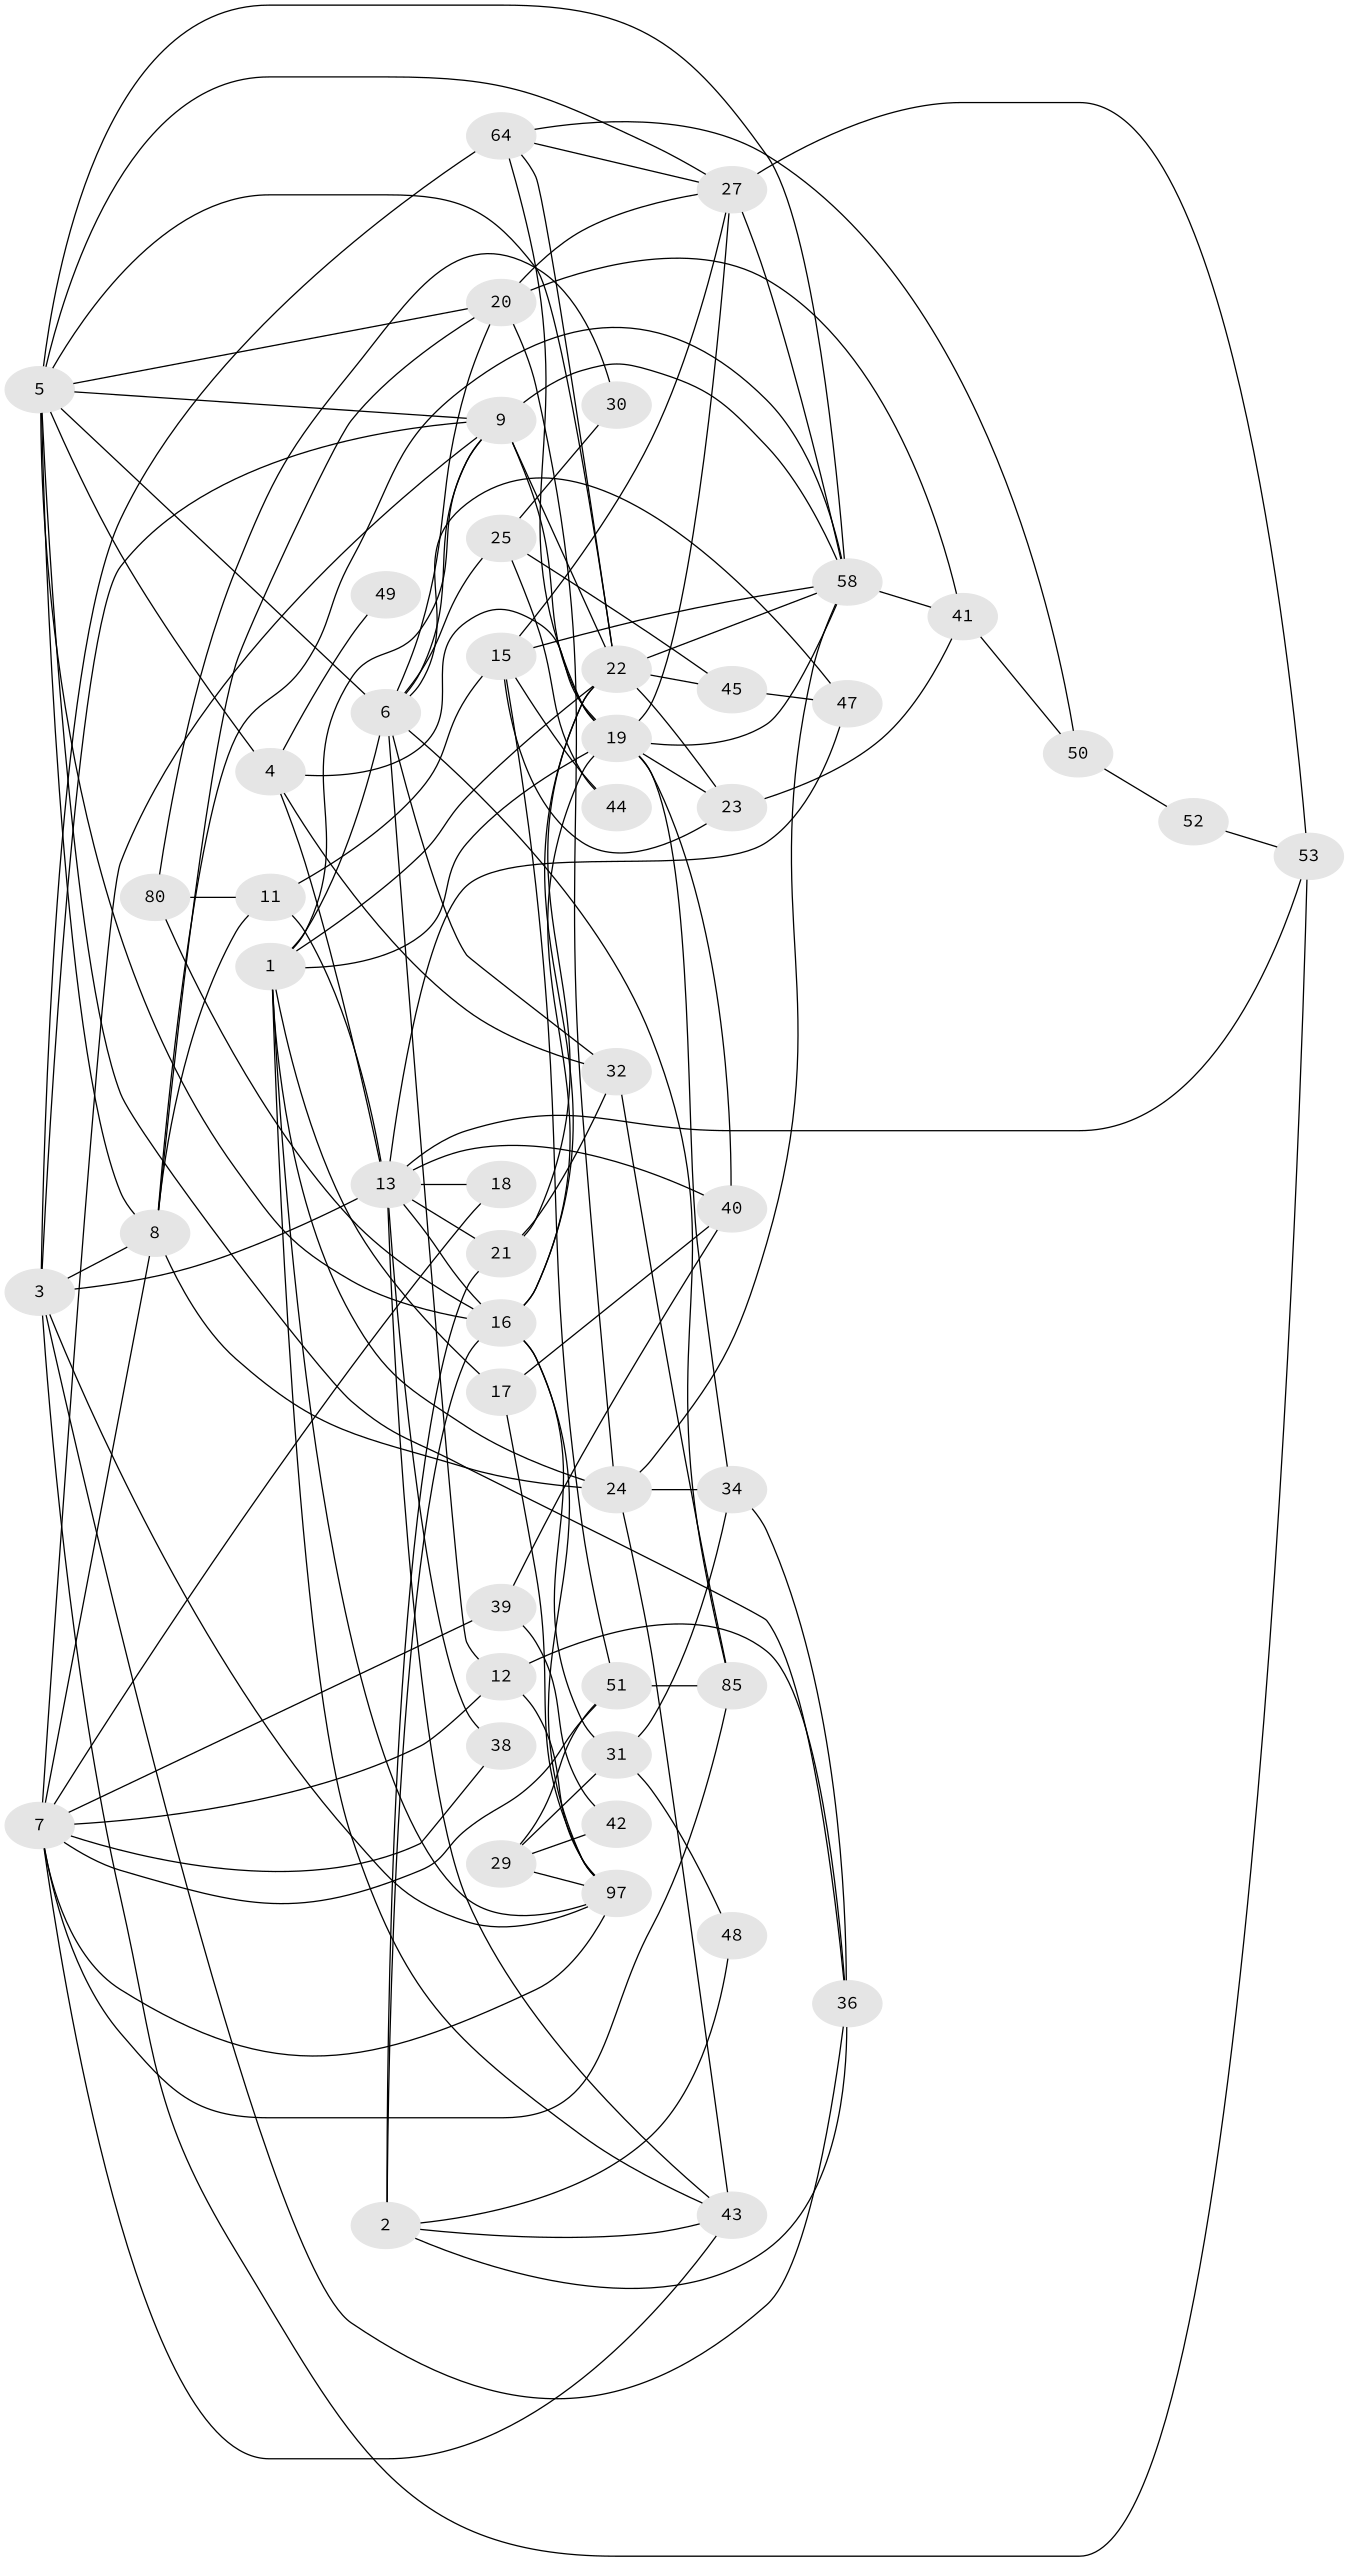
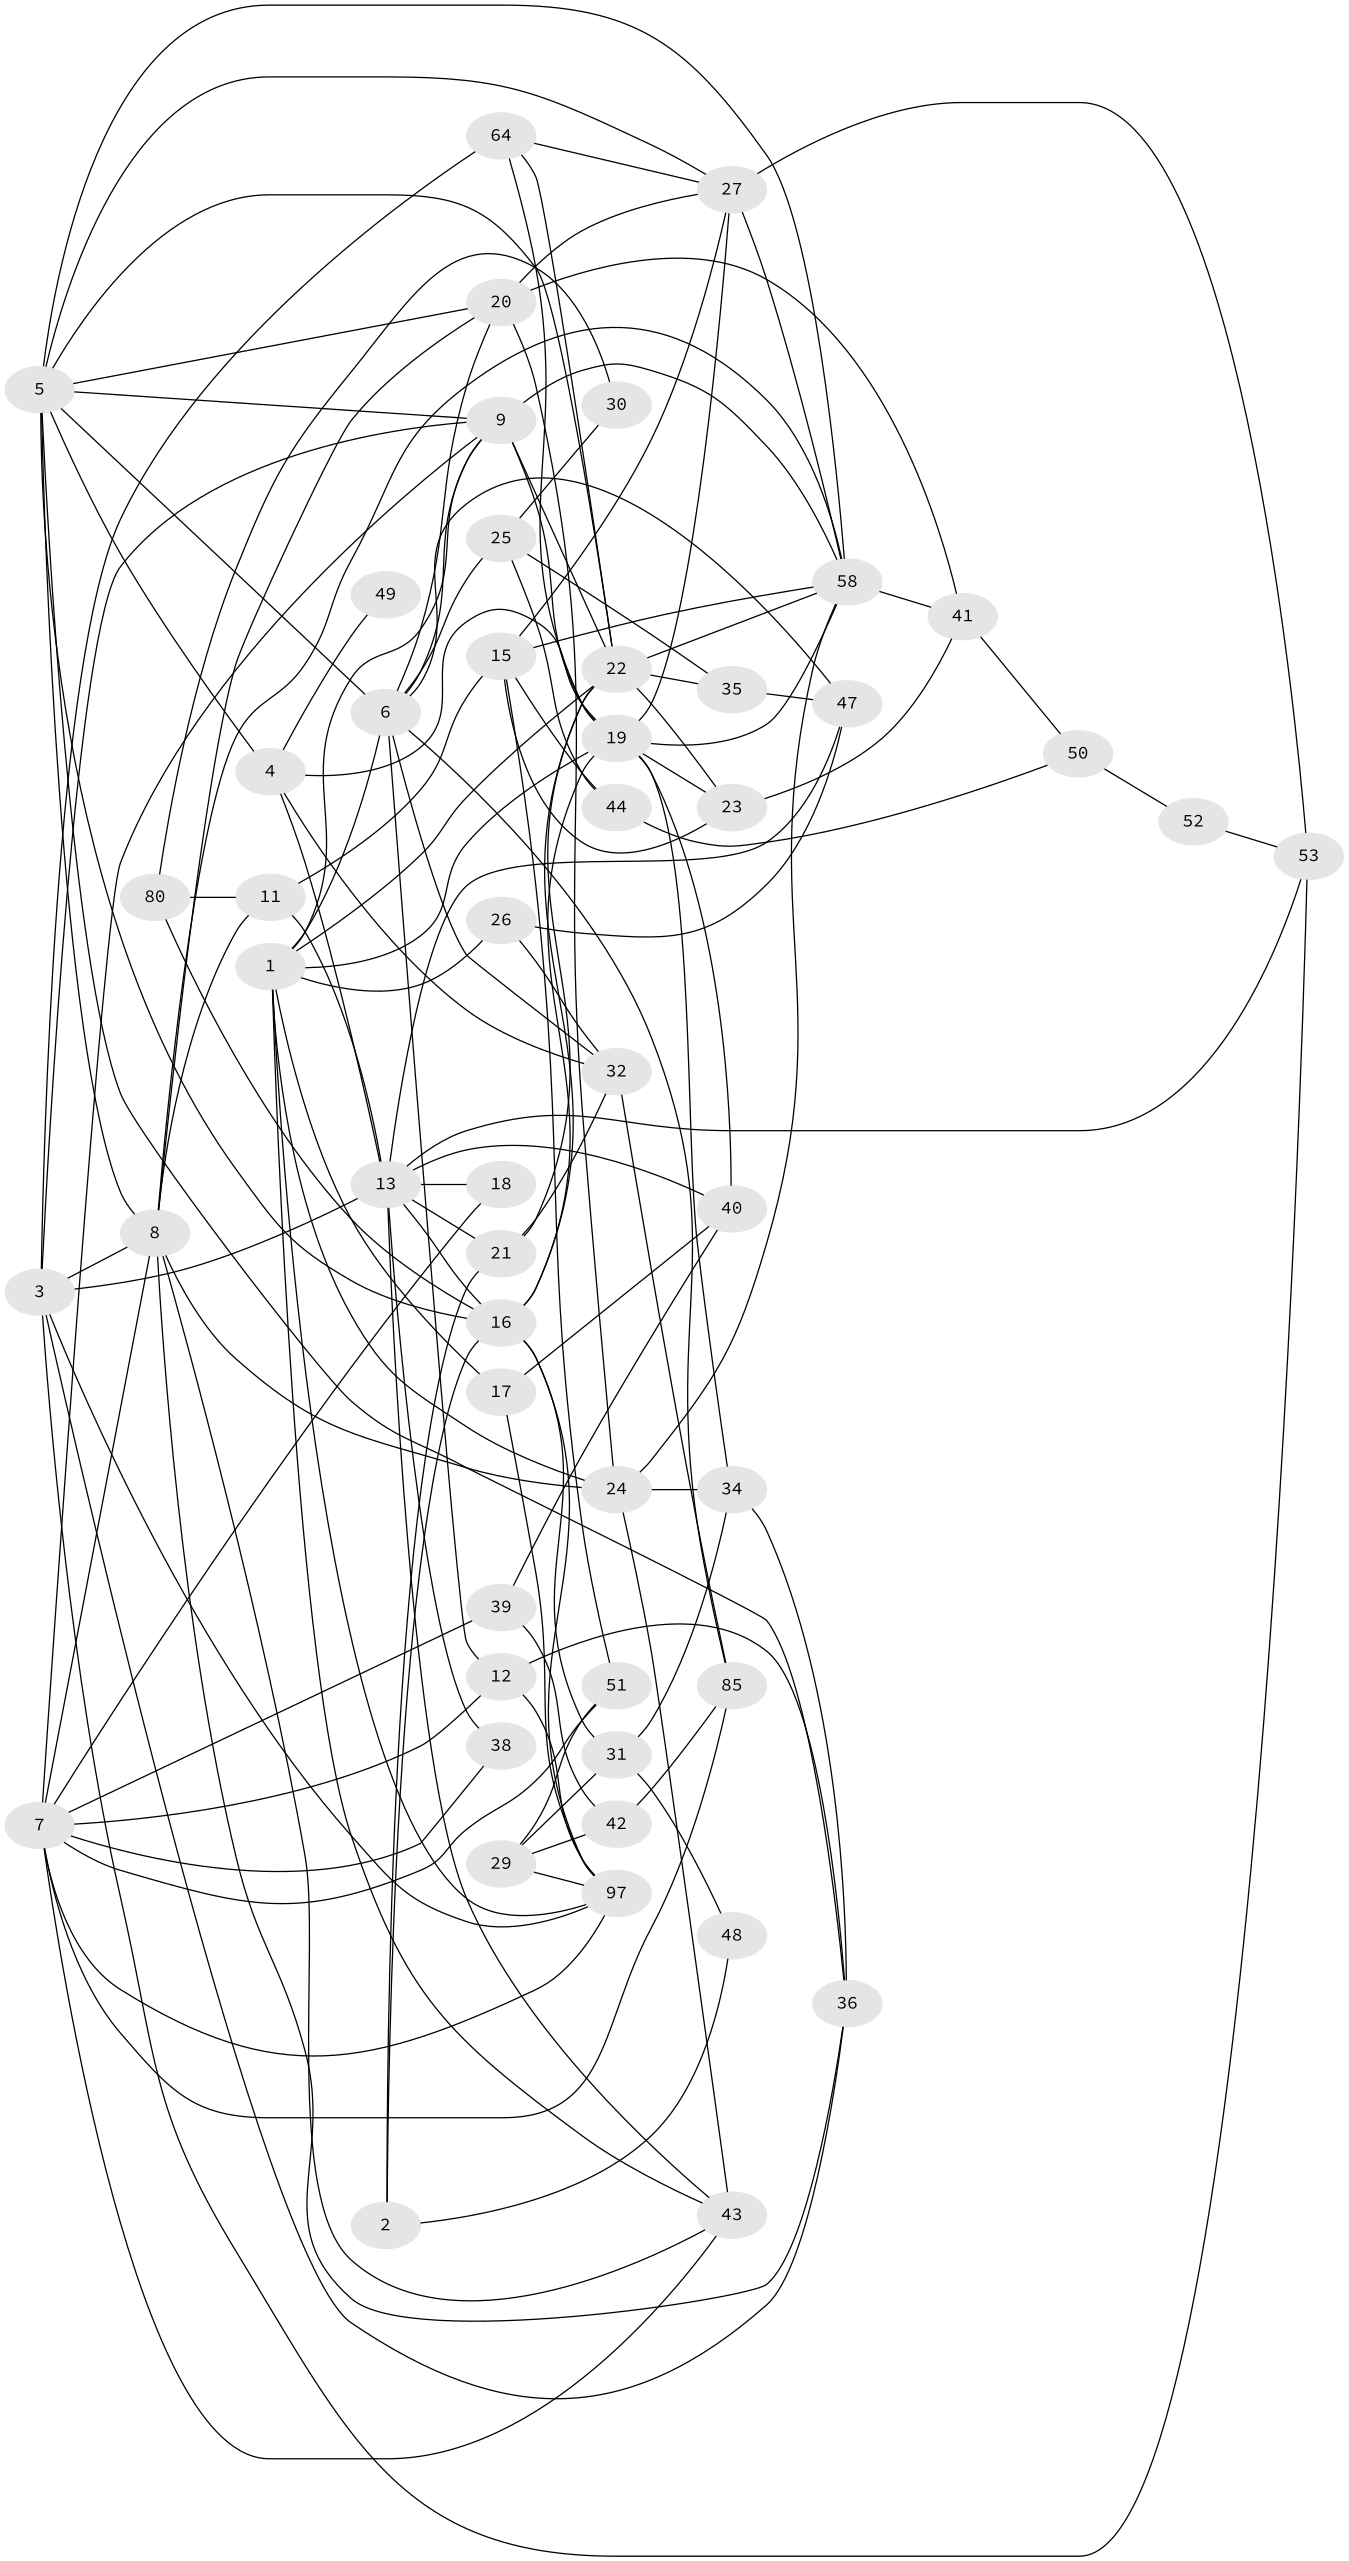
(917, 308) -> (847, 827)
(732, 690) -> (732, 690)
none -> (501, 920)
(679, 1686) -> (678, 1757)
(560, 2237) -> (309, 1942)
(712, 2276) -> (300, 2035)
